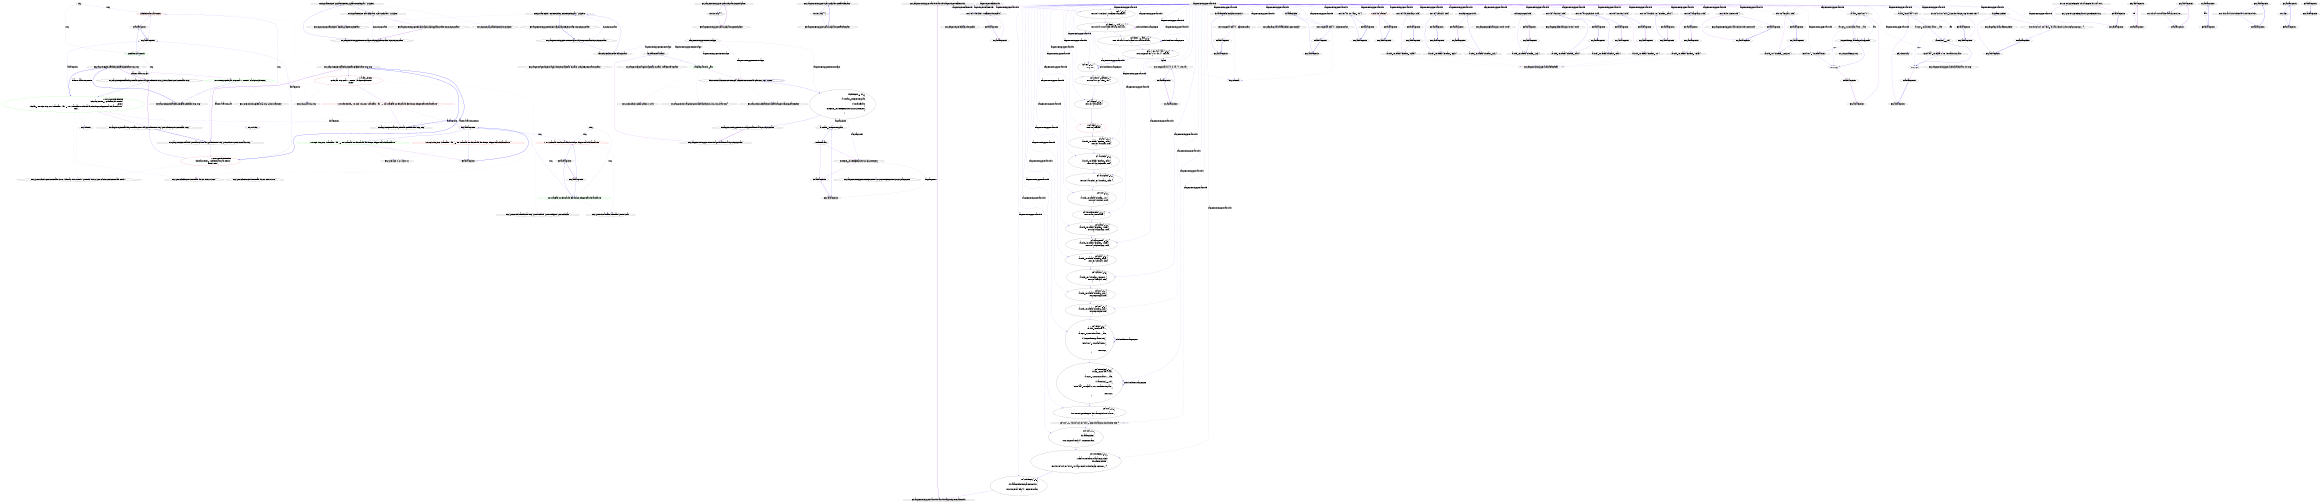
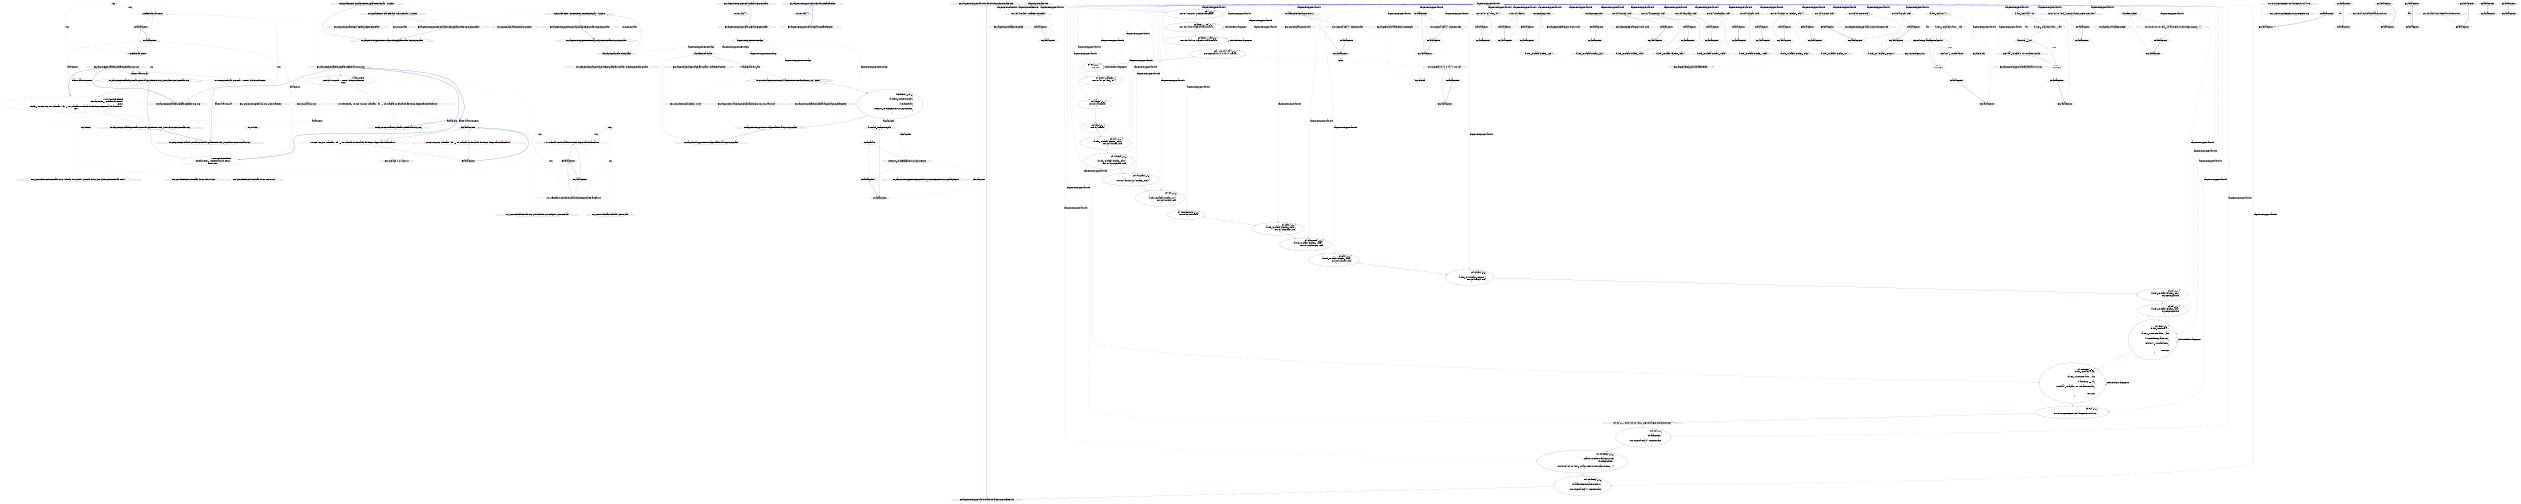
(2284, 14) -> none
none -> (1298, 27)
